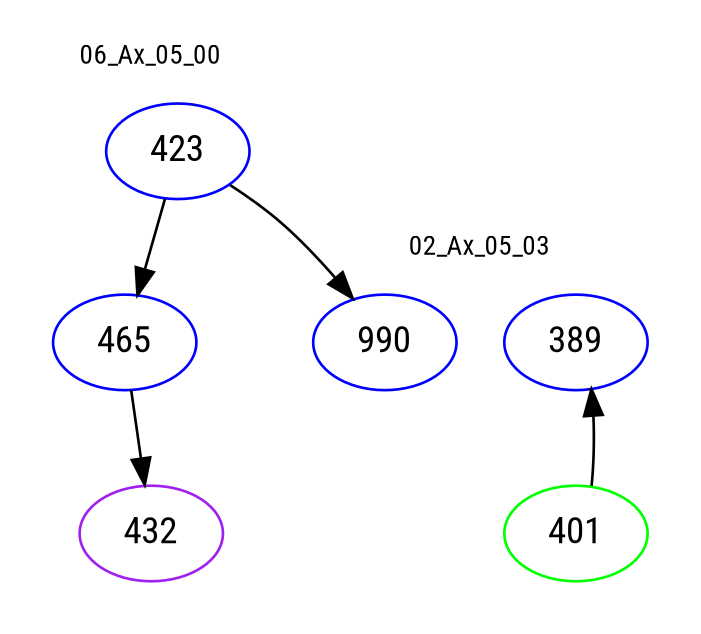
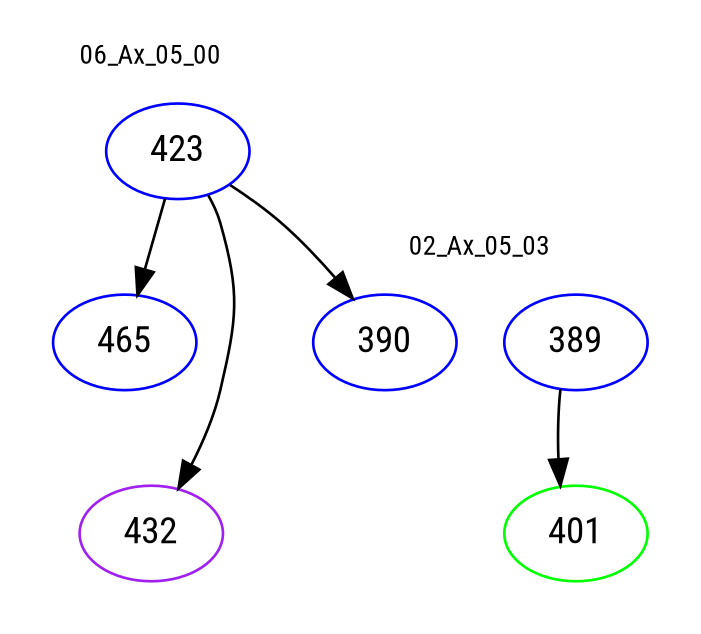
(385, 342) -> (385, 342)
(136, 424) -> (232, 331)
(594, 451) -> (558, 424)
